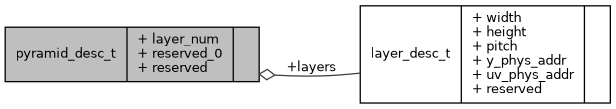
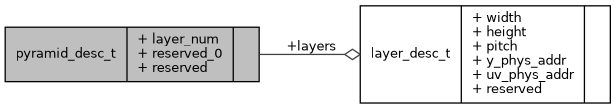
(318, 76) -> (302, 54)
